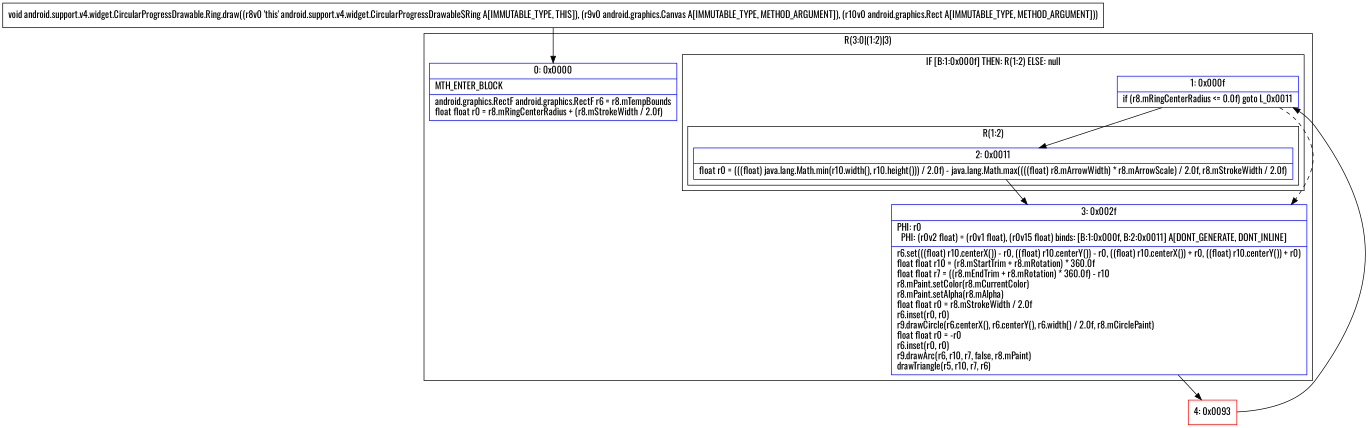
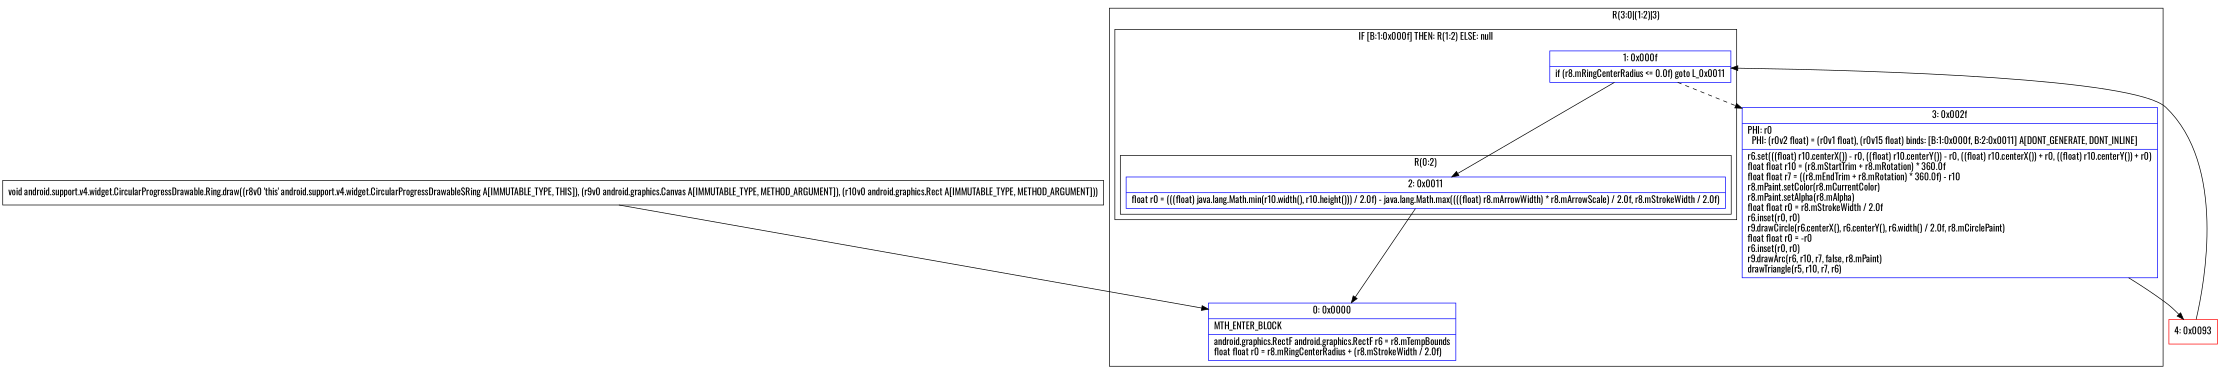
(993, 134) -> (1426, 163)
(1014, 189) -> (1385, 253)
